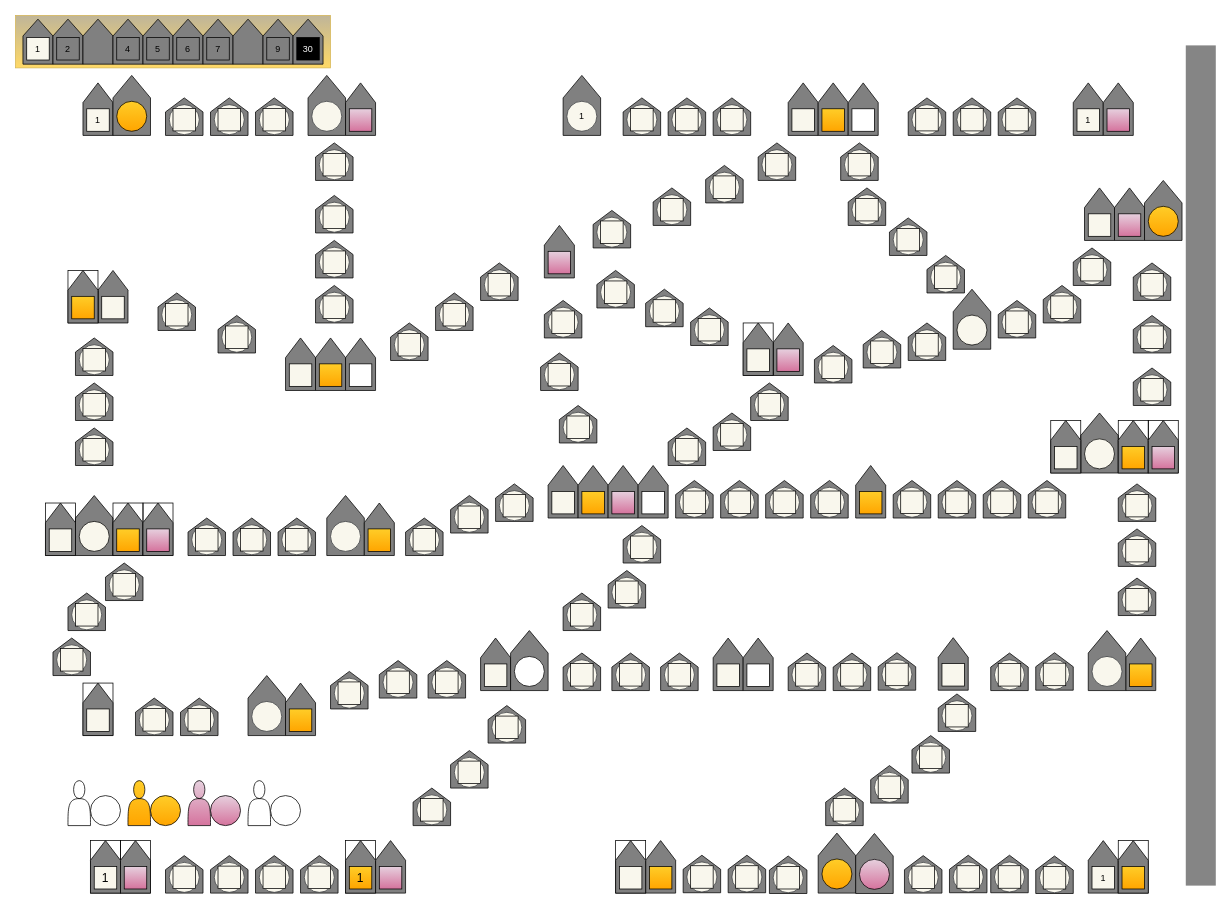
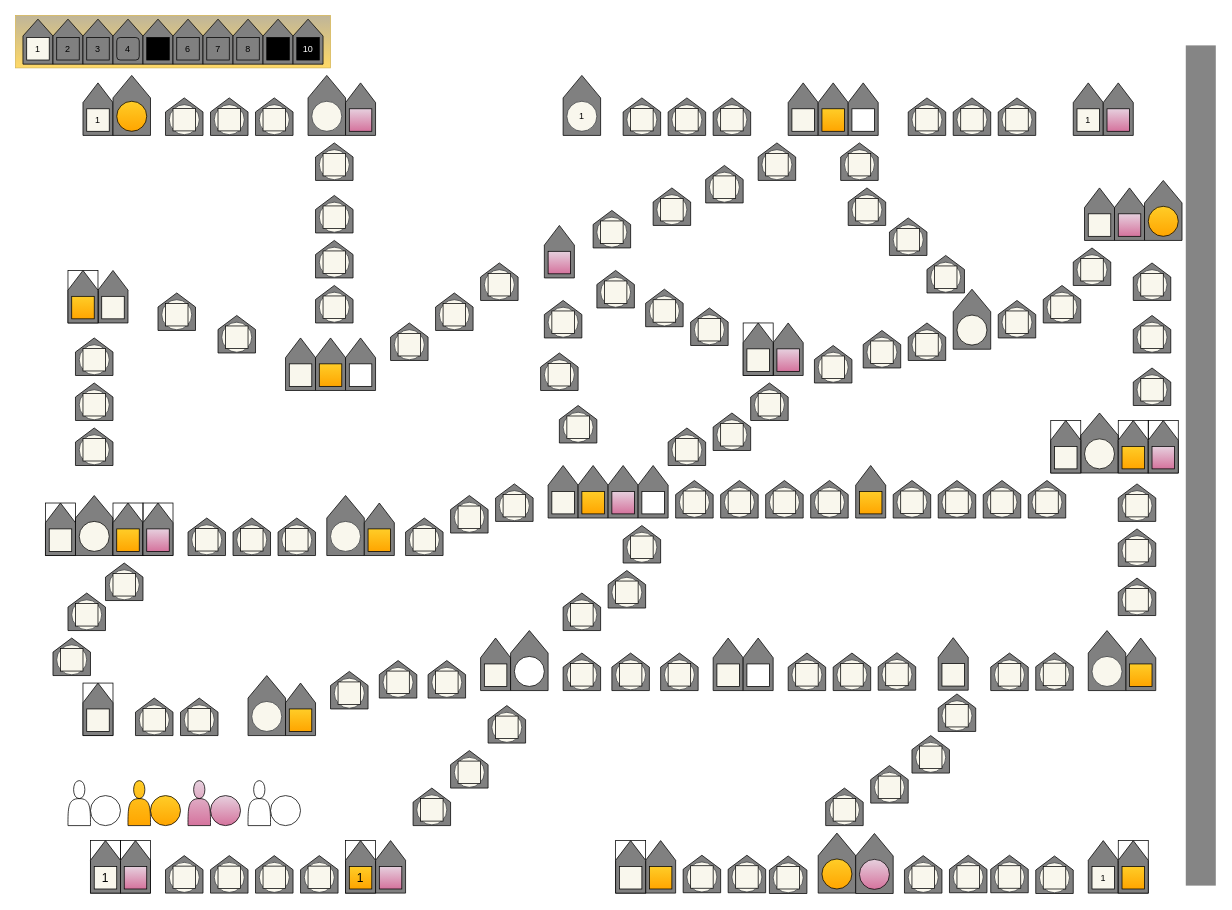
none -> (98, 49)
(128, 49) -> (128, 49)
(158, 49) -> (158, 49)
none -> (248, 49)
(278, 49) -> (278, 49)
(308, 49) -> (308, 49)
